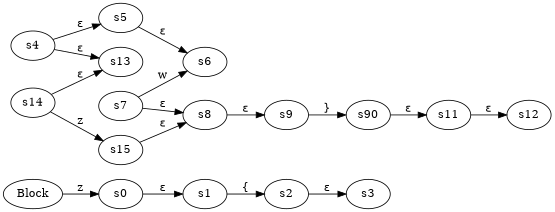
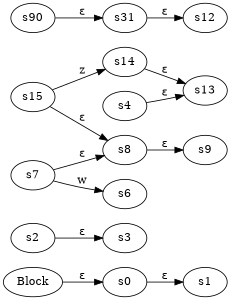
(121, 18) -> none
(323, 115) -> none
(449, 115) -> (125, 18)
(73, 124) -> (75, 81)
(81, 188) -> (83, 276)
(242, 194) -> none
